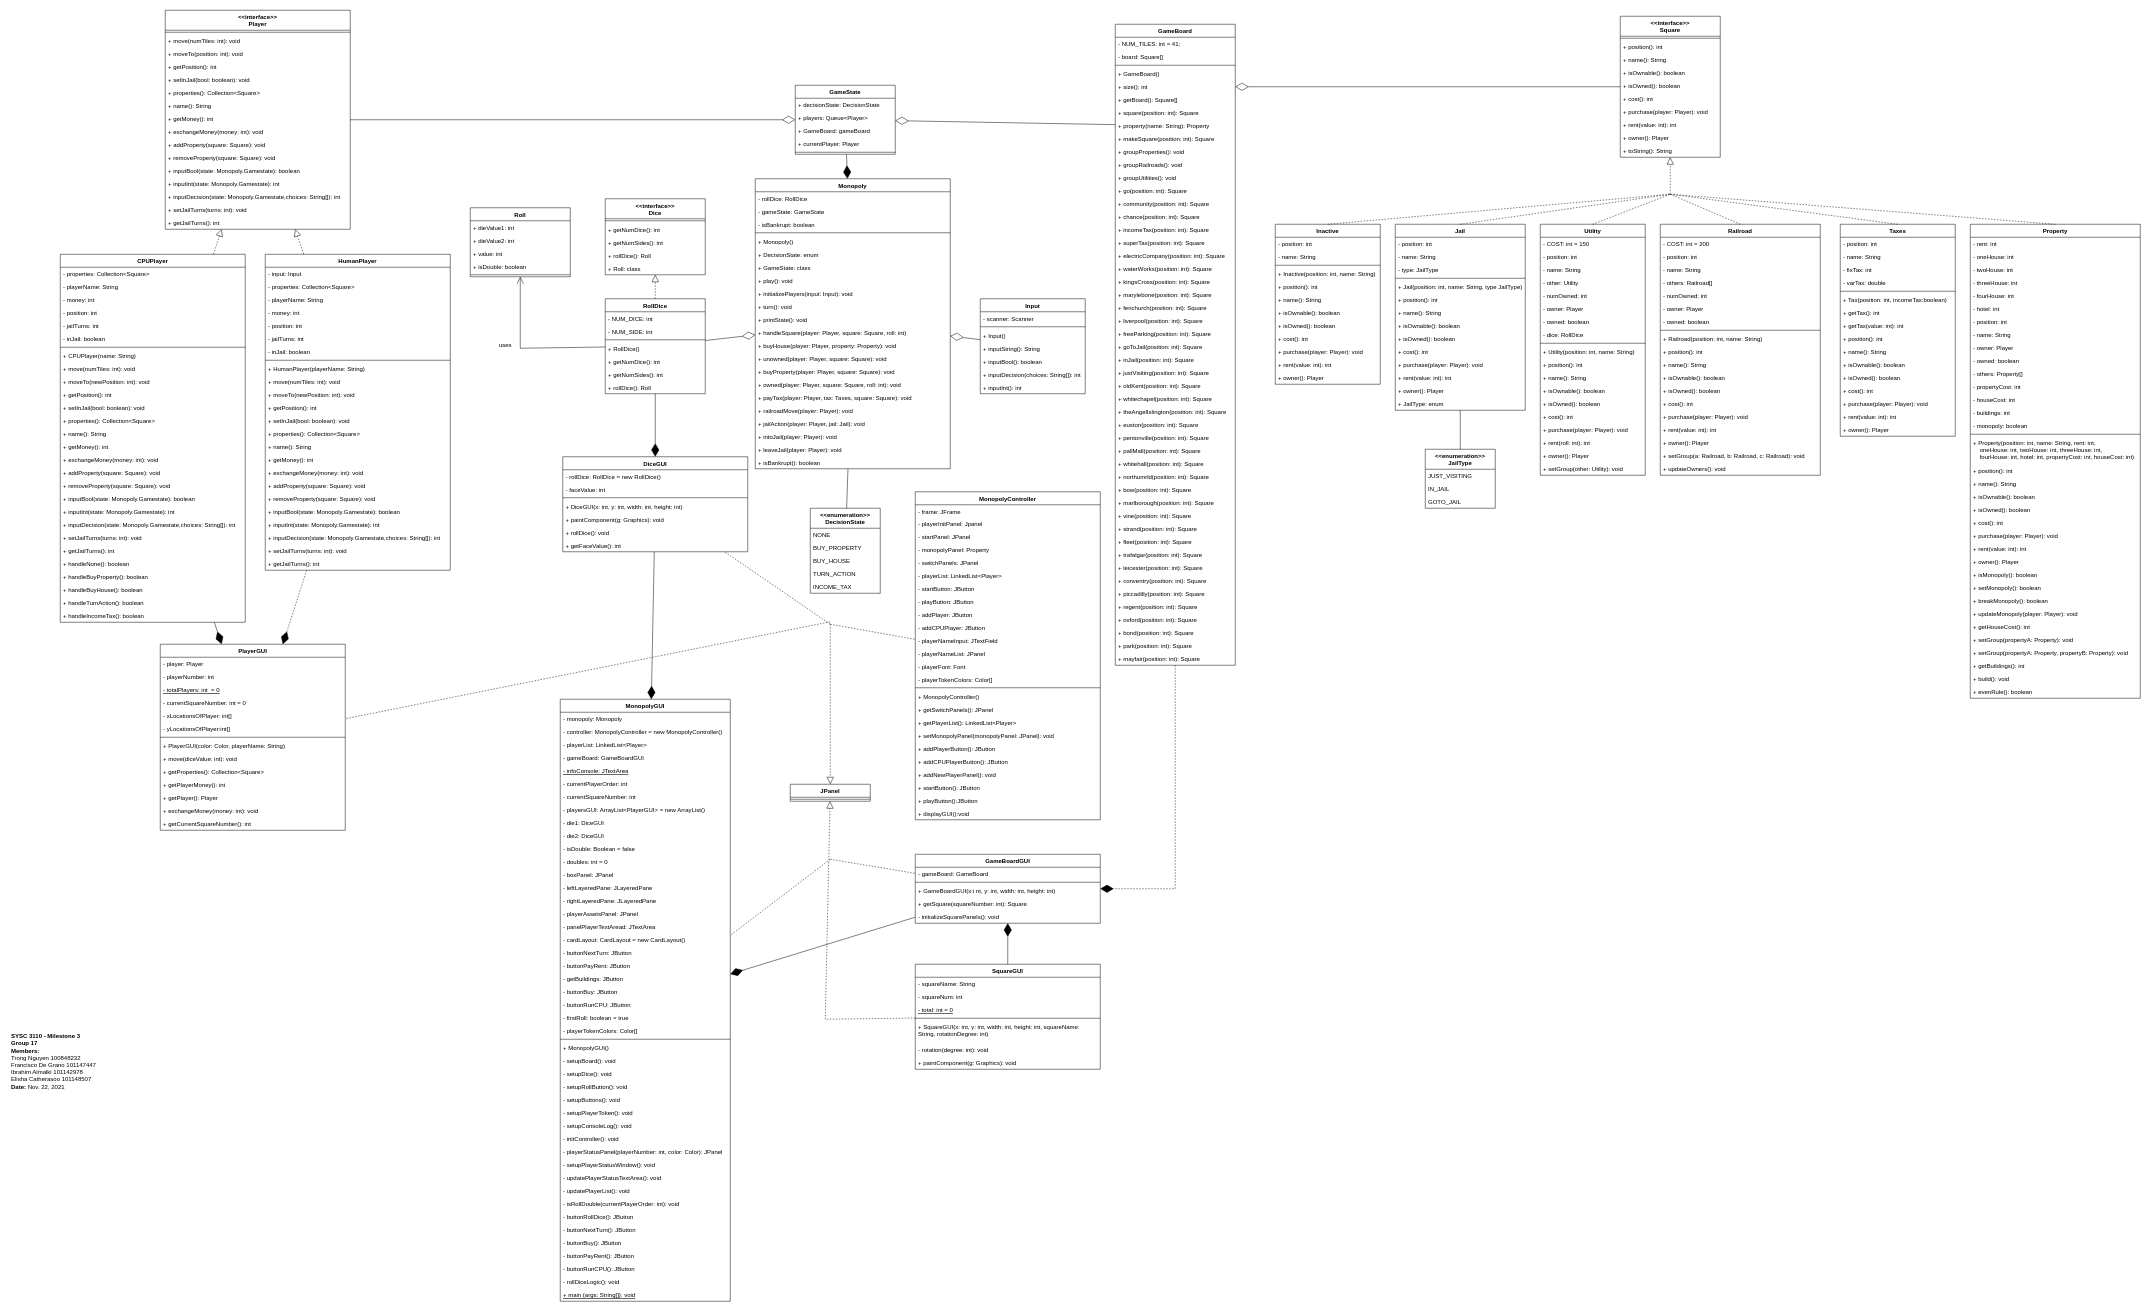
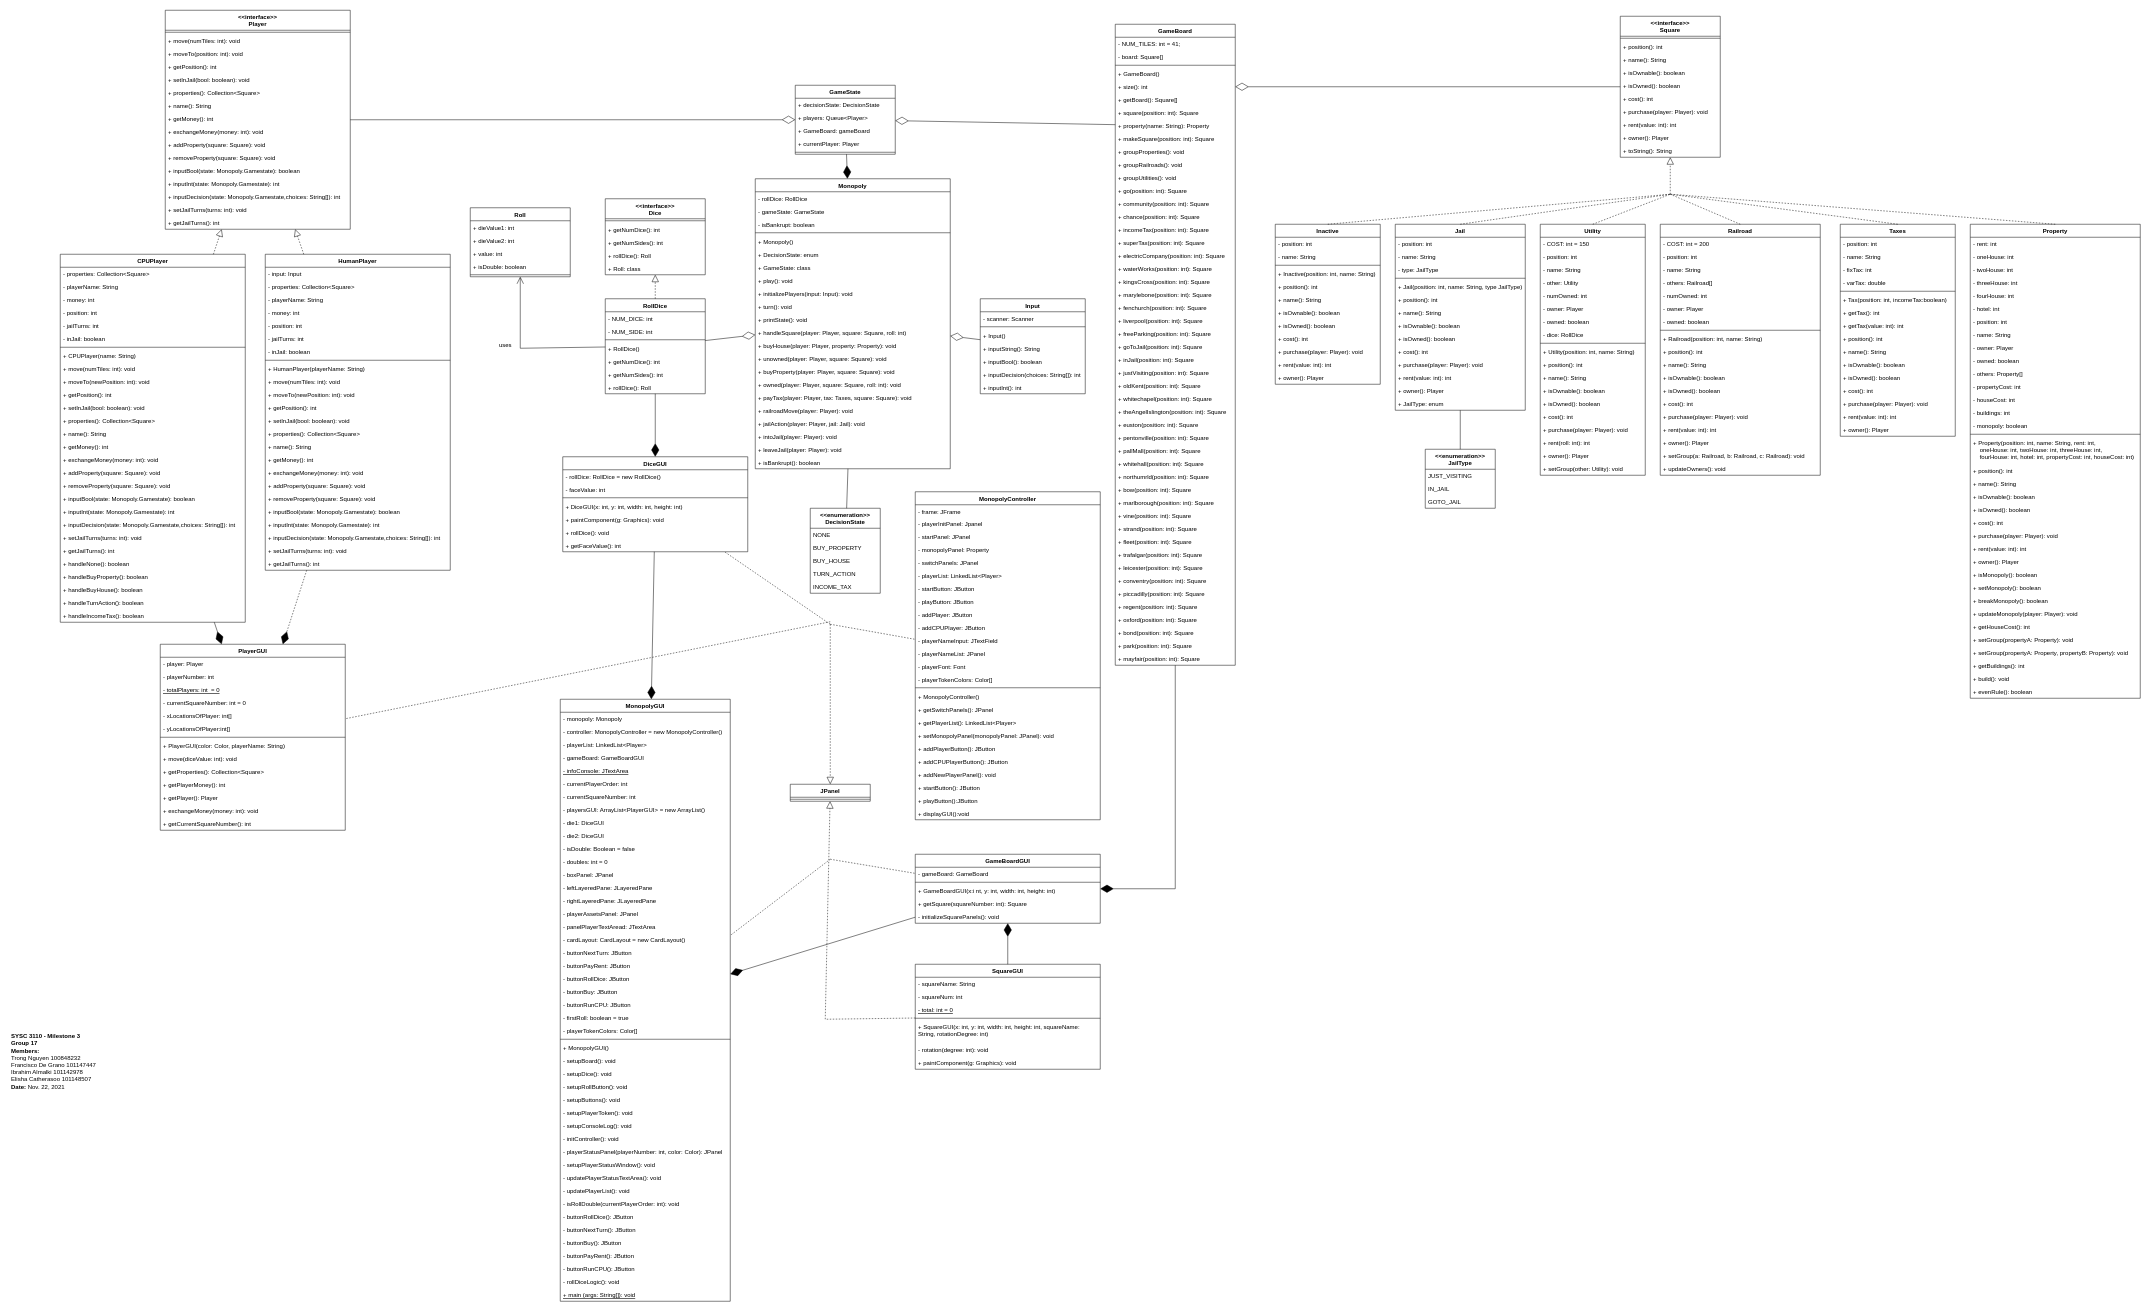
(1175, 809) -> (1175, 809)
(597, 979) -> (600, 979)
